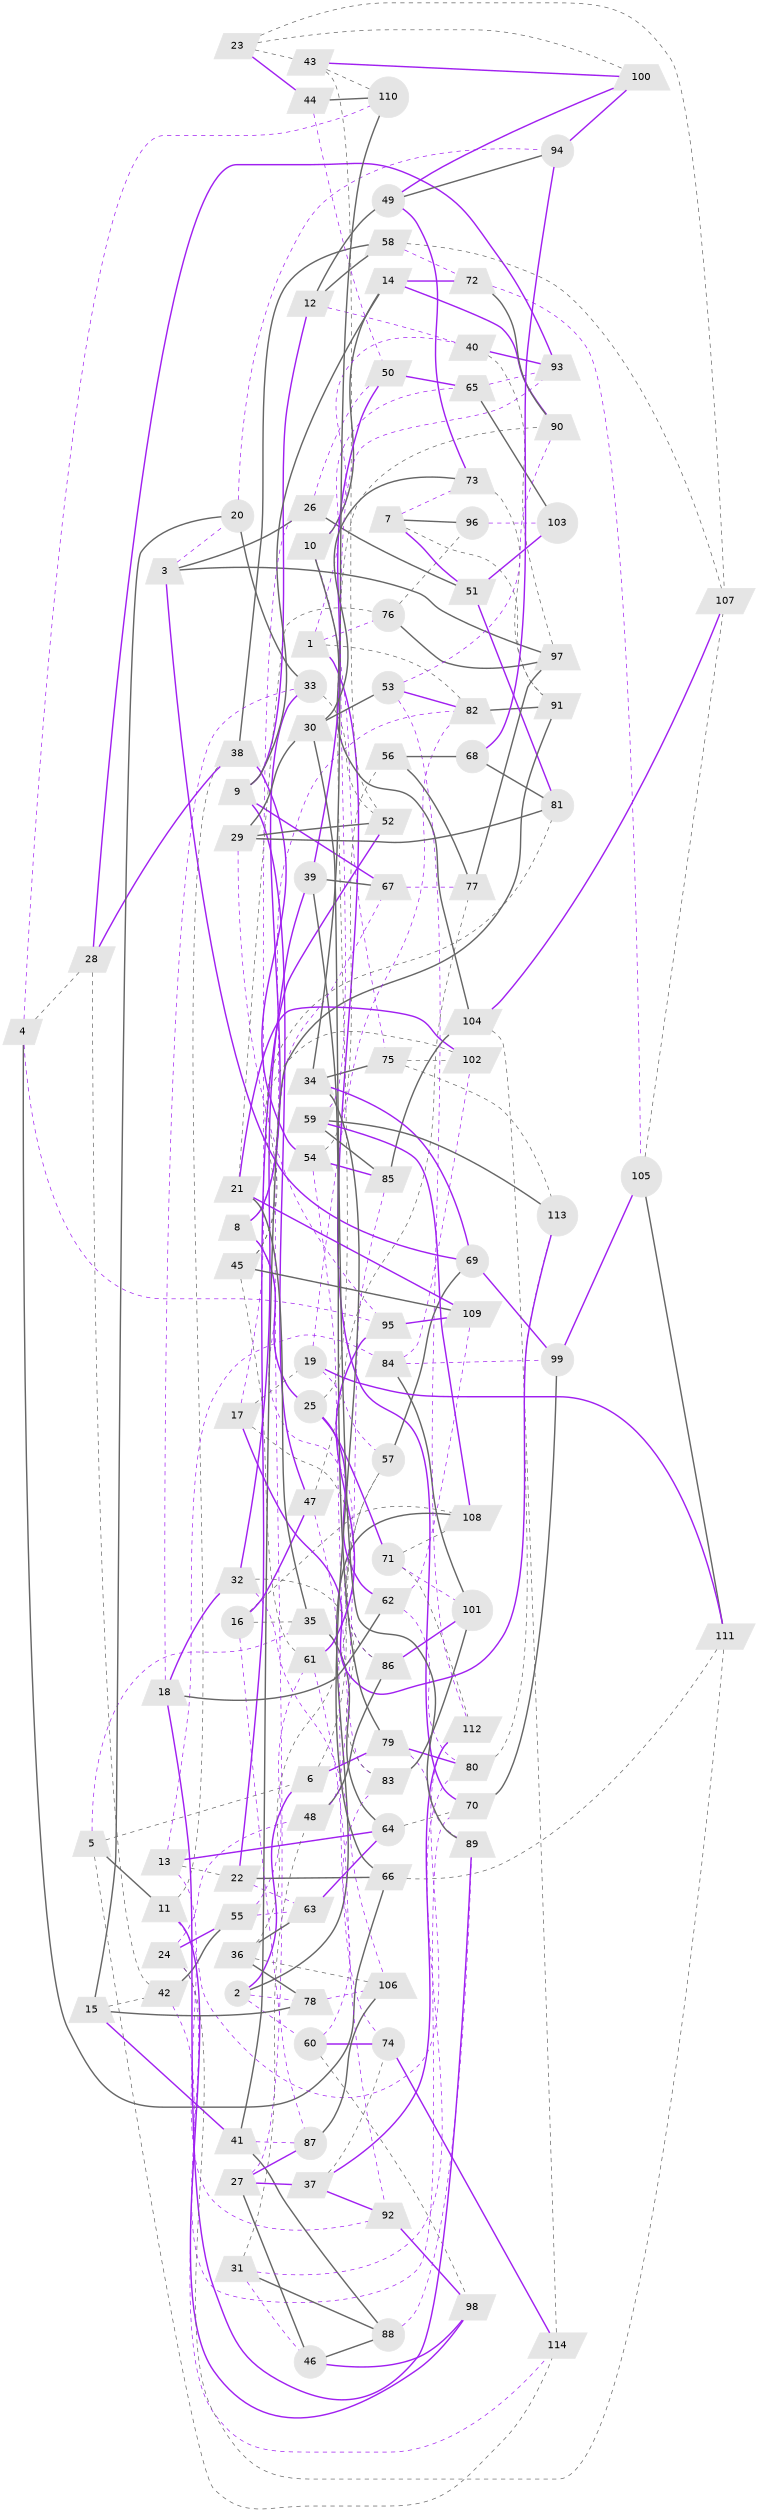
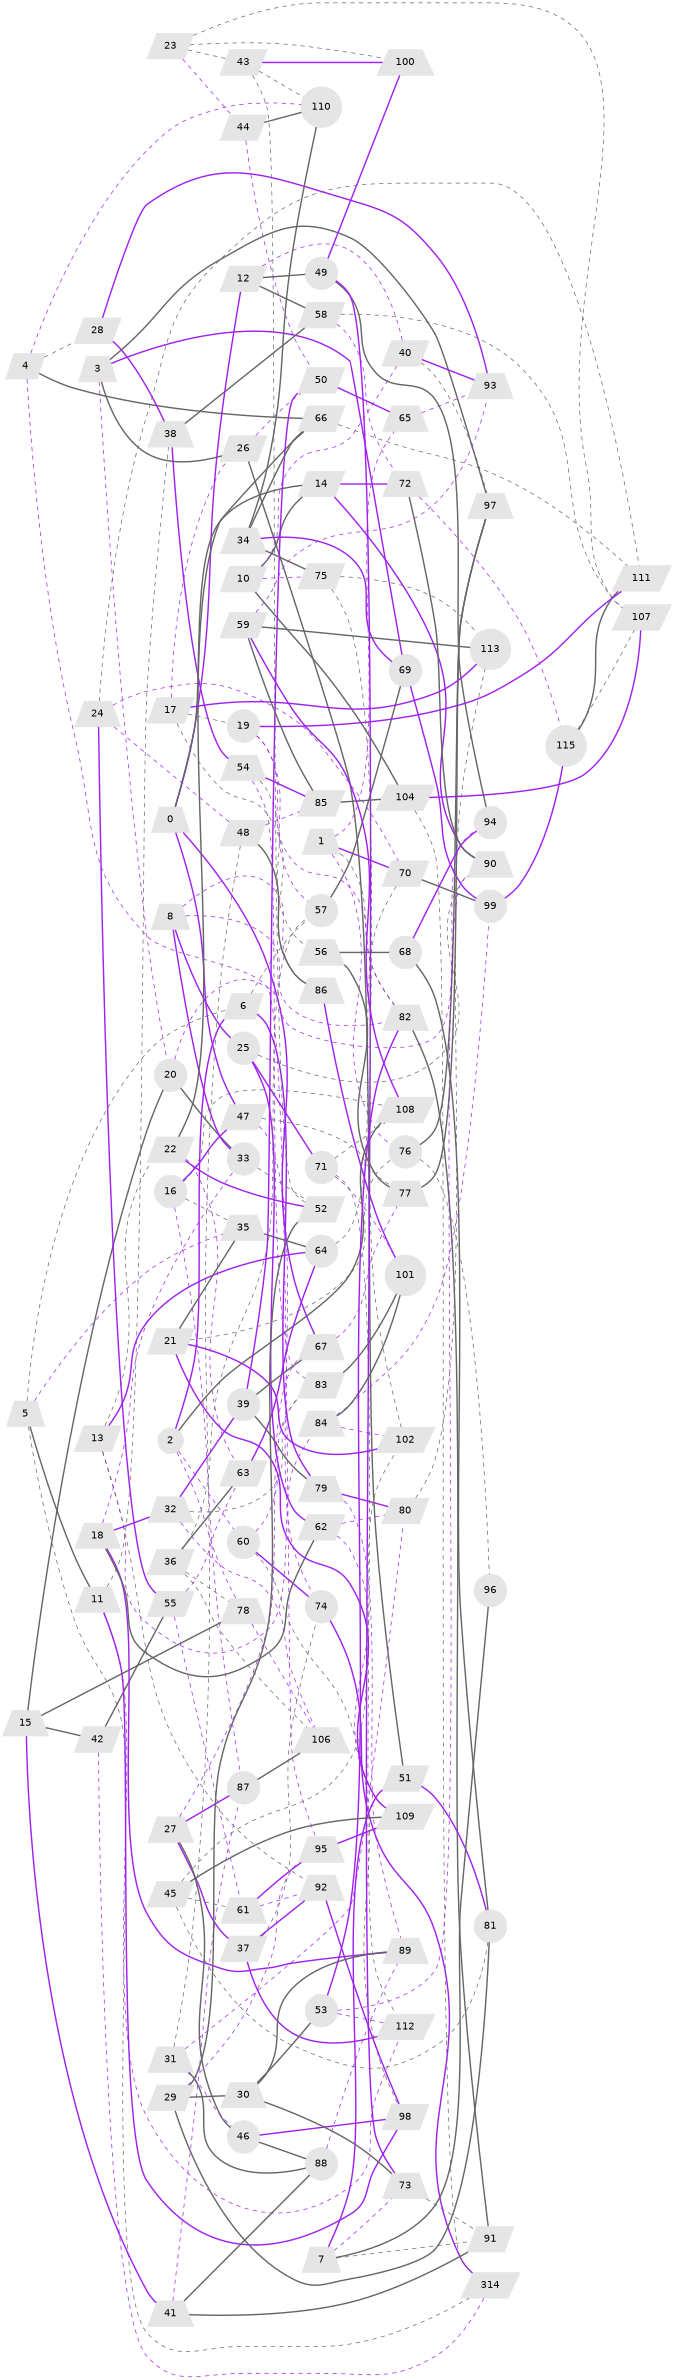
(274, 73) -> (207, 87)
(598, 115) -> none
(557, 523) -> none
(238, 792) -> (171, 820)
(641, 1177) -> (566, 746)
(99, 1481) -> none
(270, 1976) -> (204, 1585)
(126, 2002) -> (63, 1732)
(208, 2191) -> (156, 1692)
(557, 2346) -> (491, 2285)
